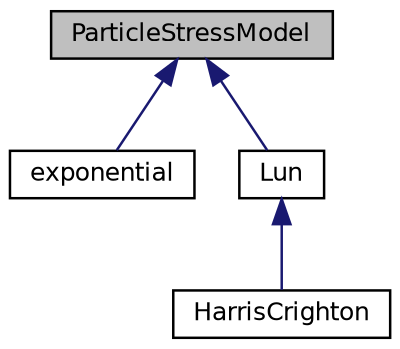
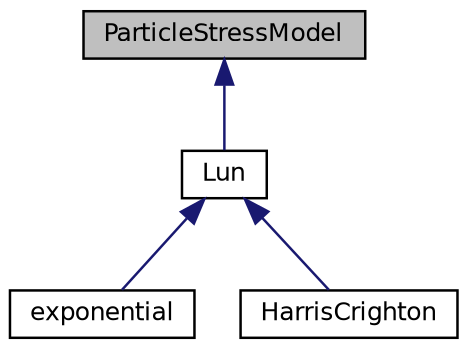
(140, 116) -> (154, 254)
